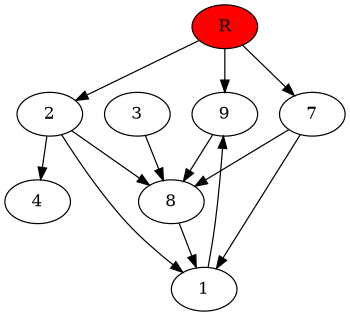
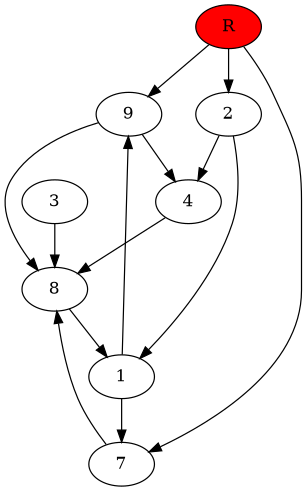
none -> (155, 153)
(105, 154) -> (134, 237)
(262, 196) -> (122, 415)
